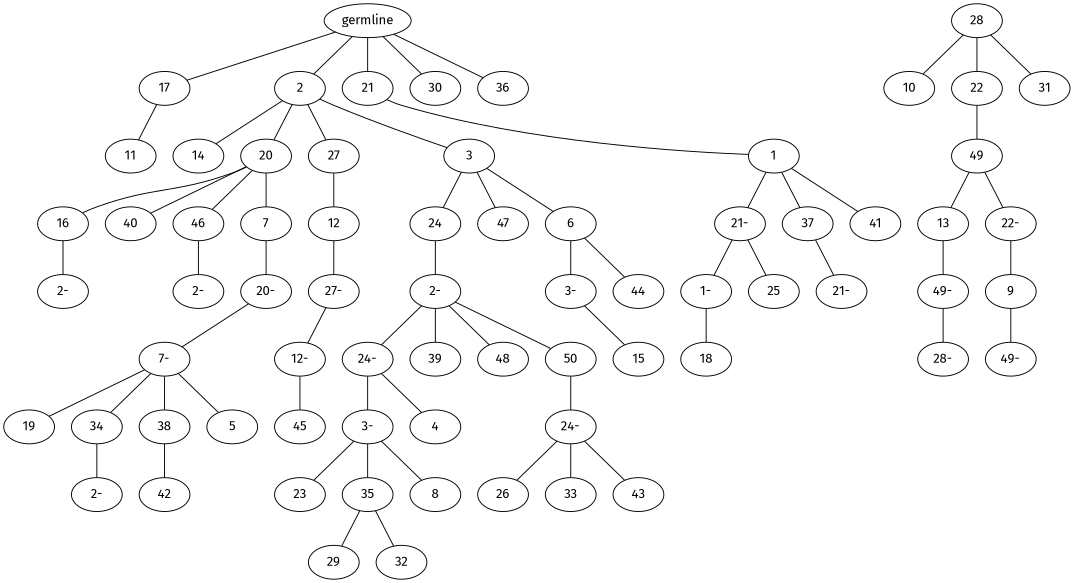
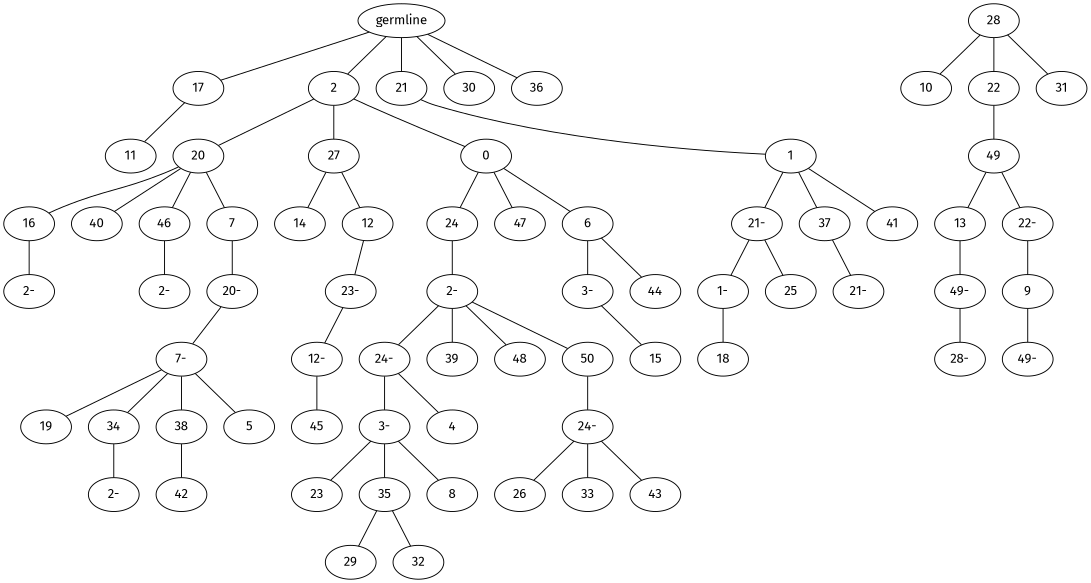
(249, 122) -> (317, 190)
(469, 156) -> (486, 156)
(334, 291) -> (351, 291)
